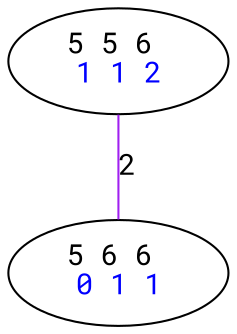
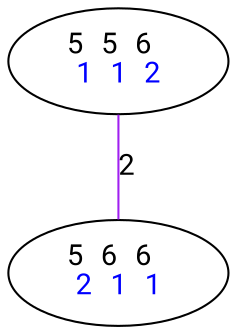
(128, 285) -> (128, 285)
